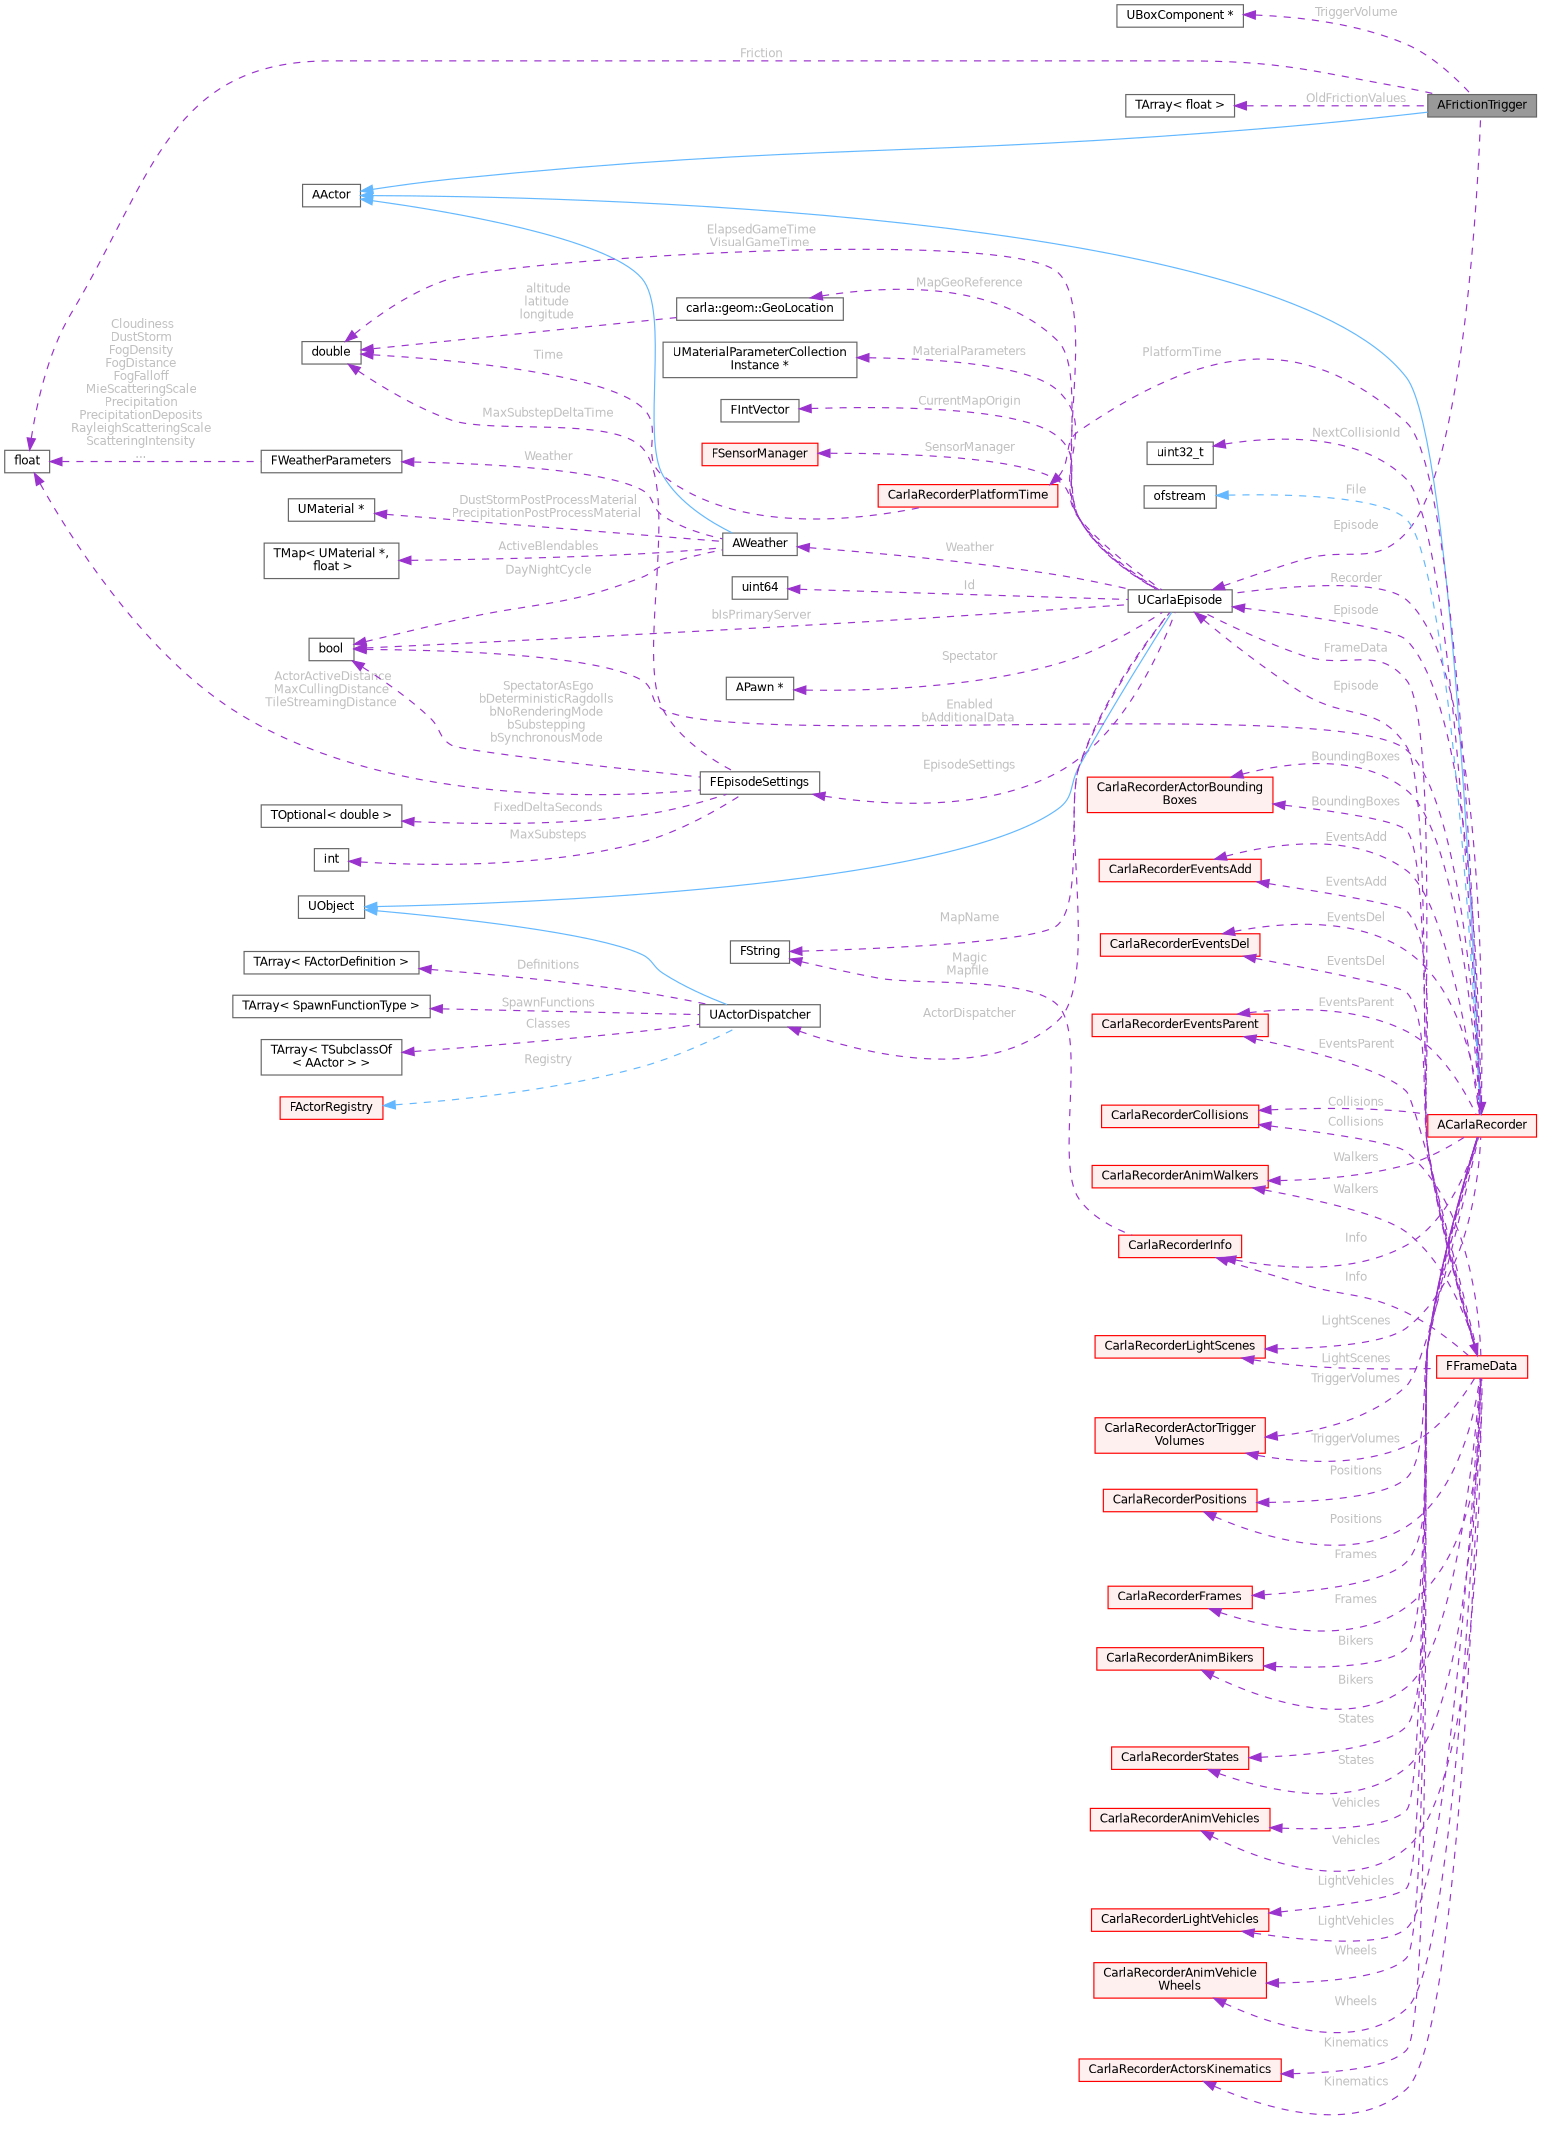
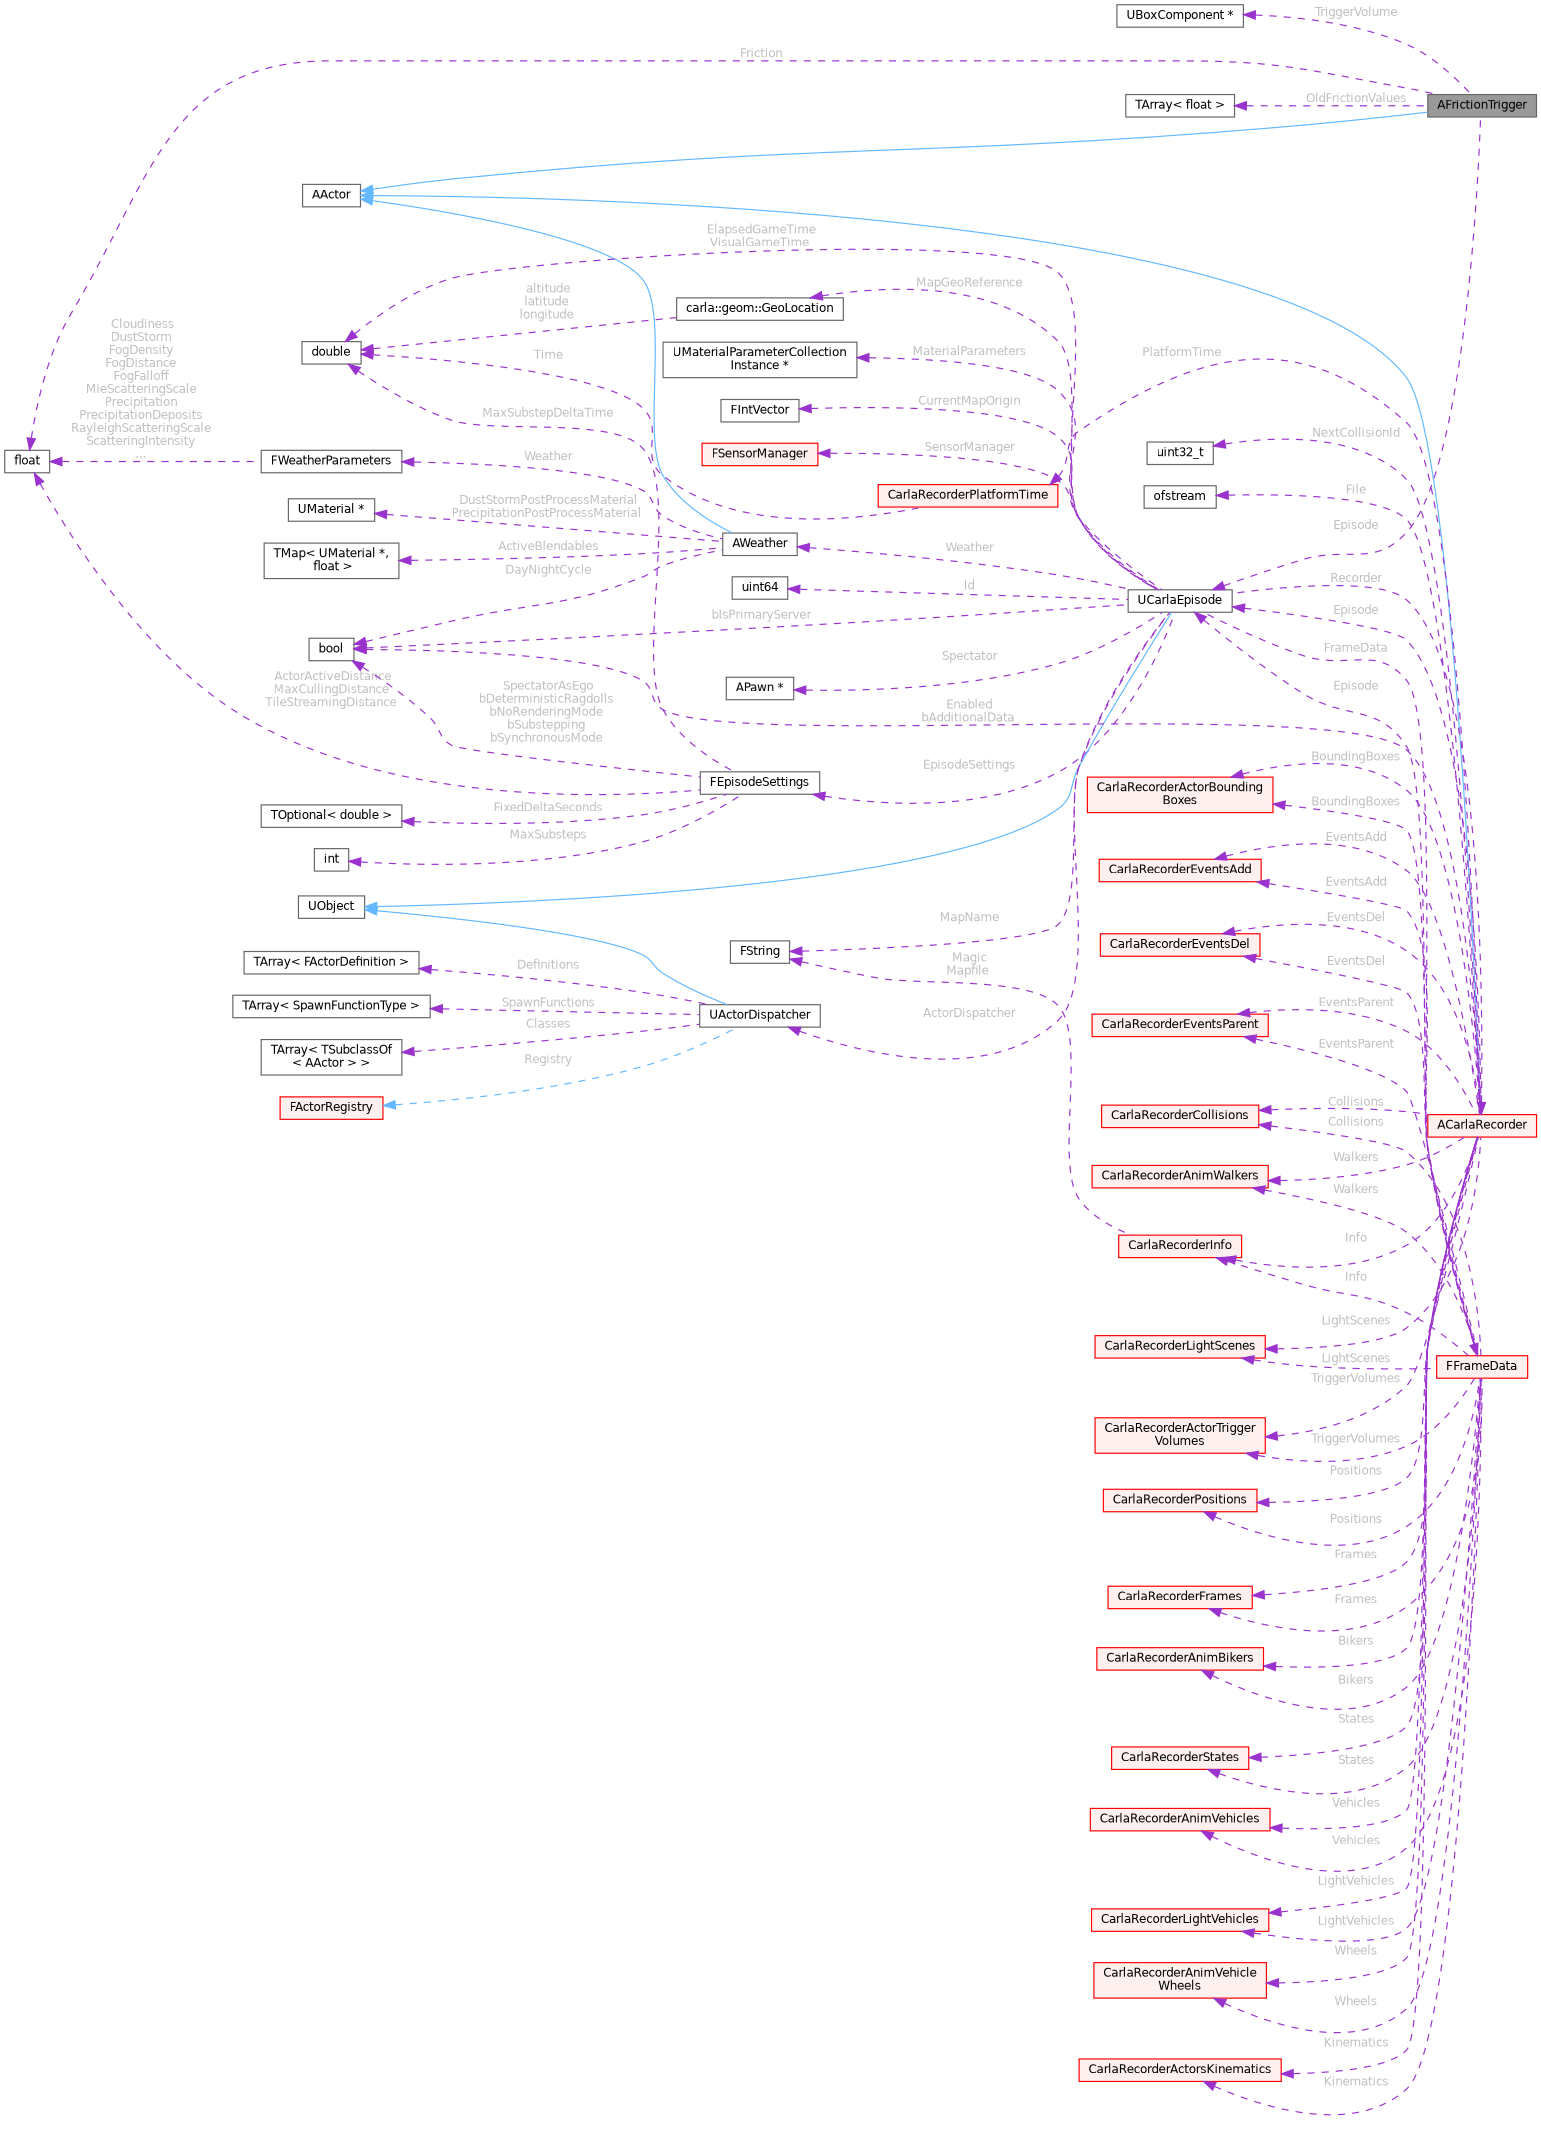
(1429, 588) -> (1429, 588)
